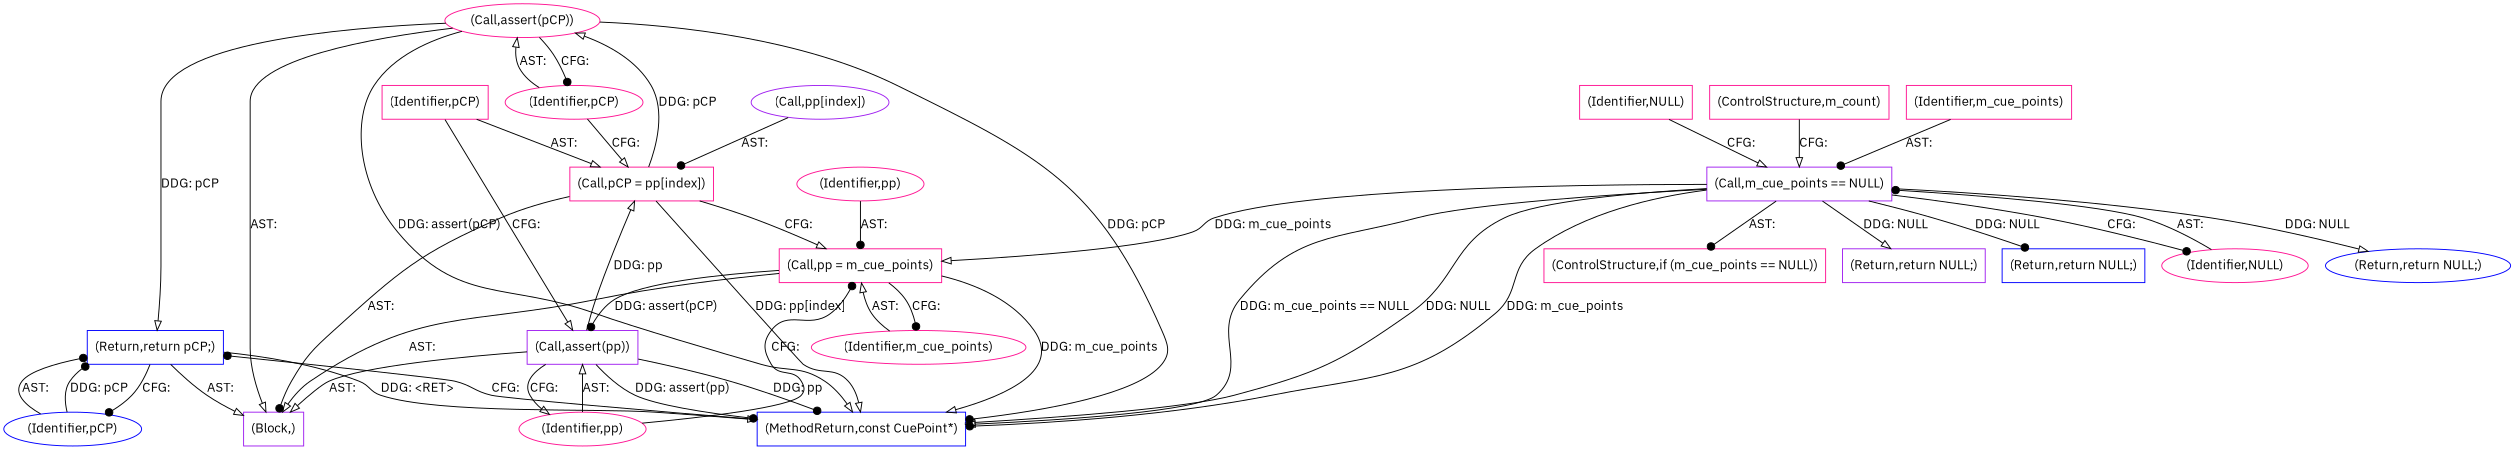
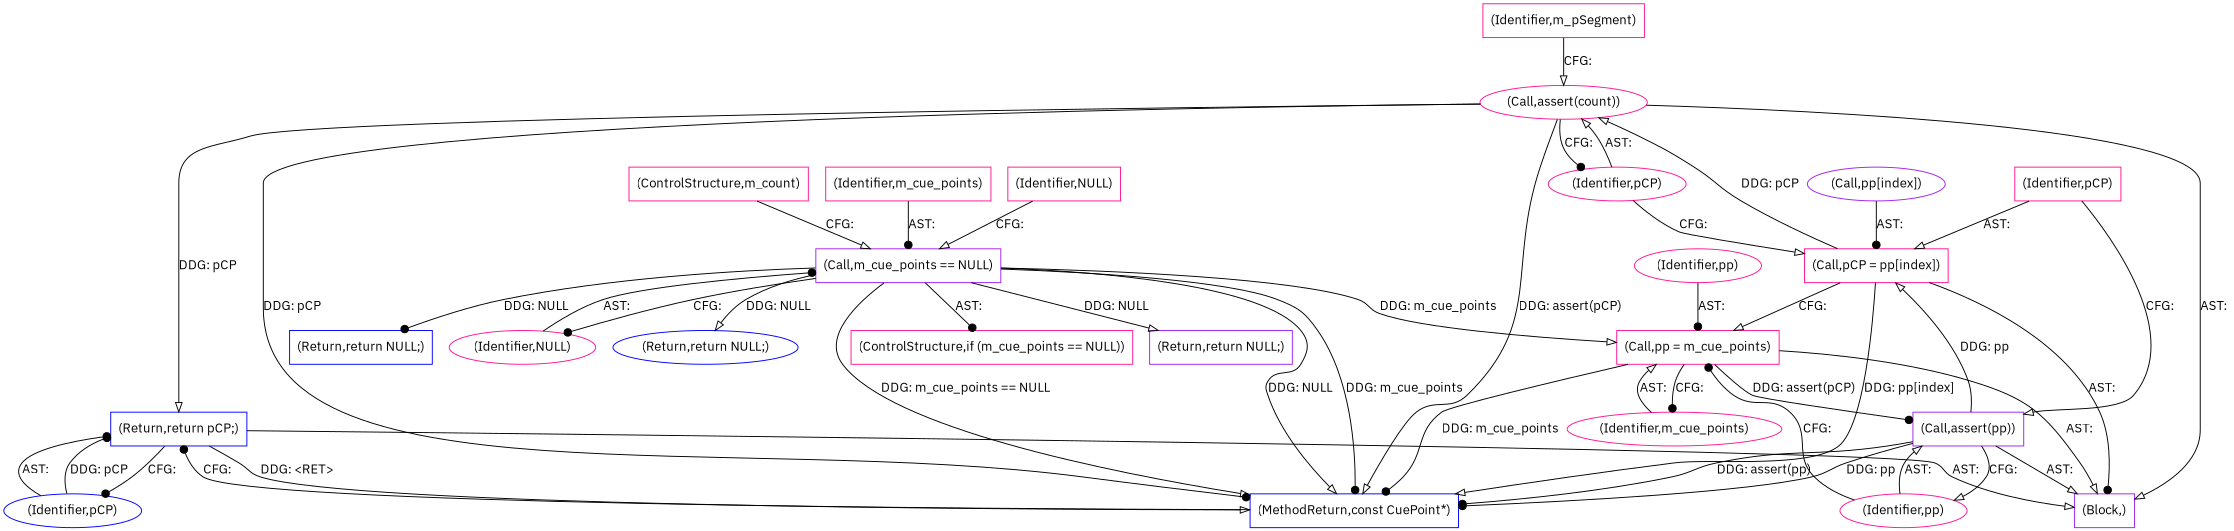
(522, 21) -> (1564, 102)
none -> (1564, 21)
(1039, 340) -> (1488, 398)
